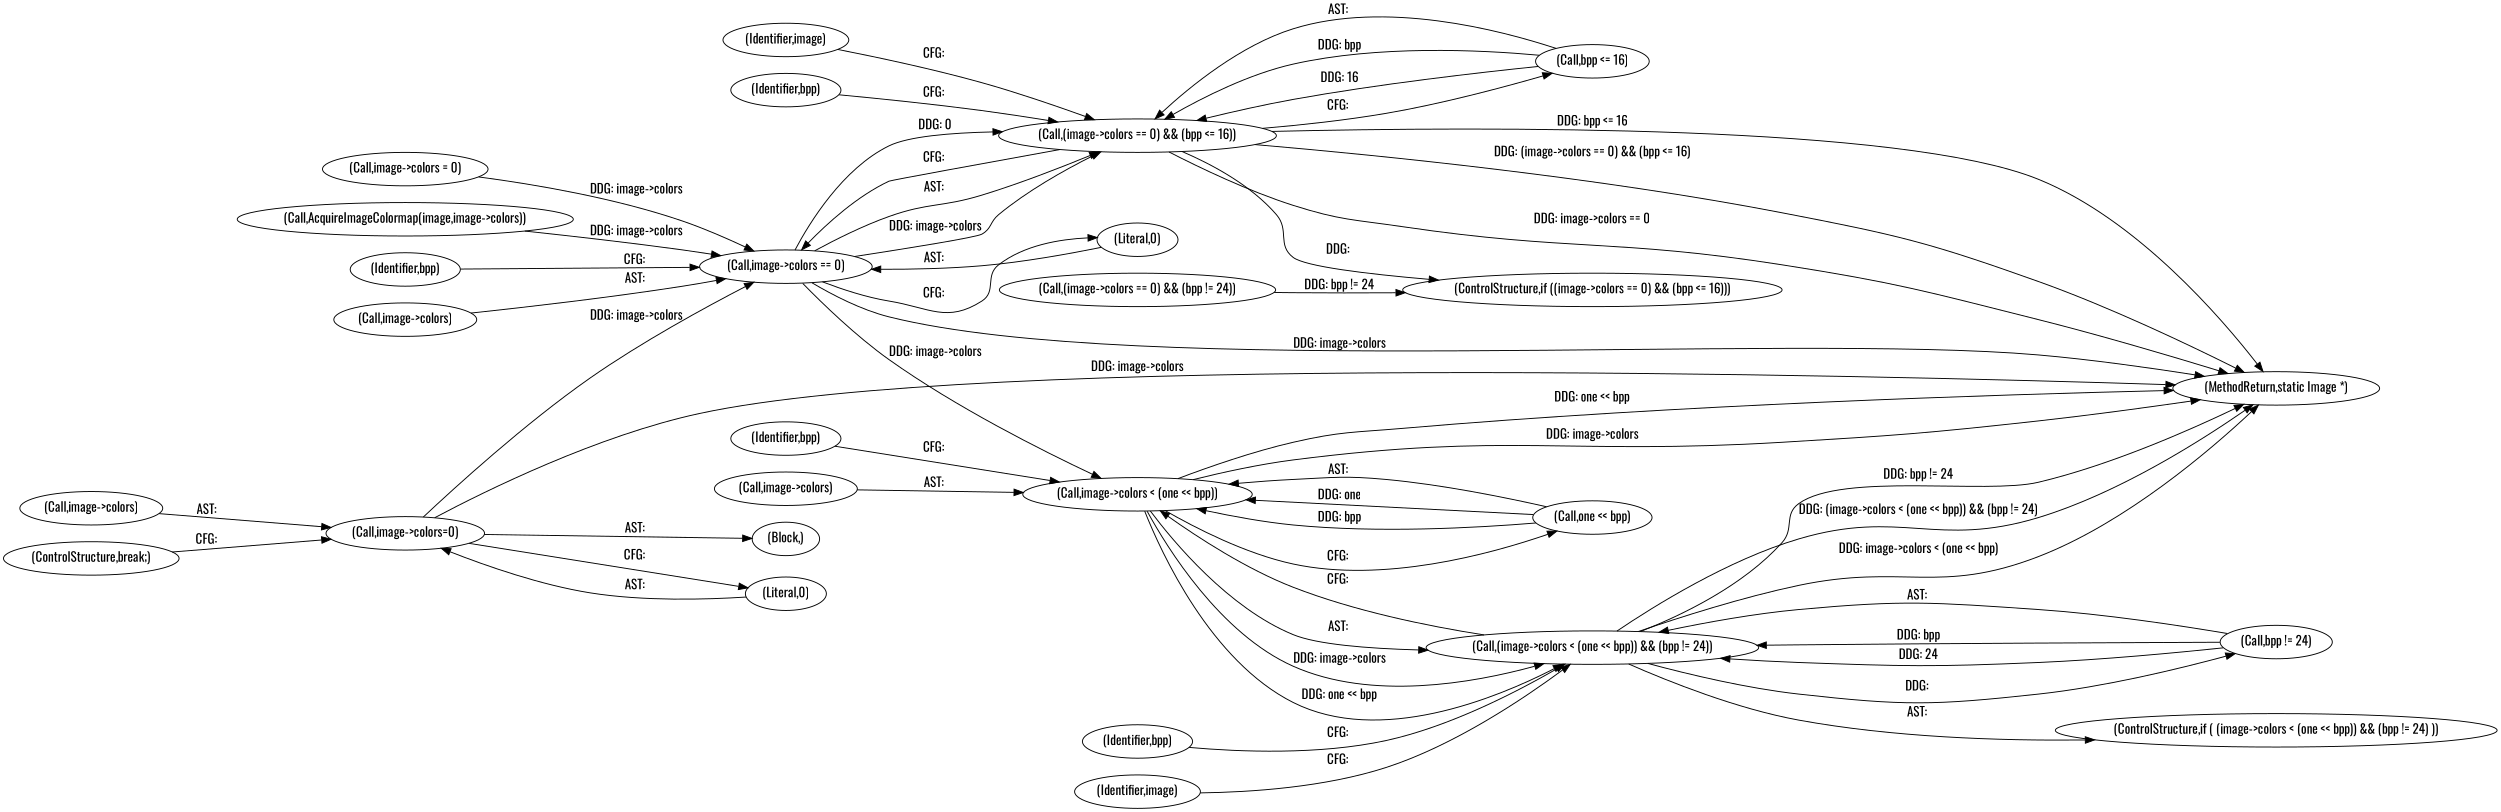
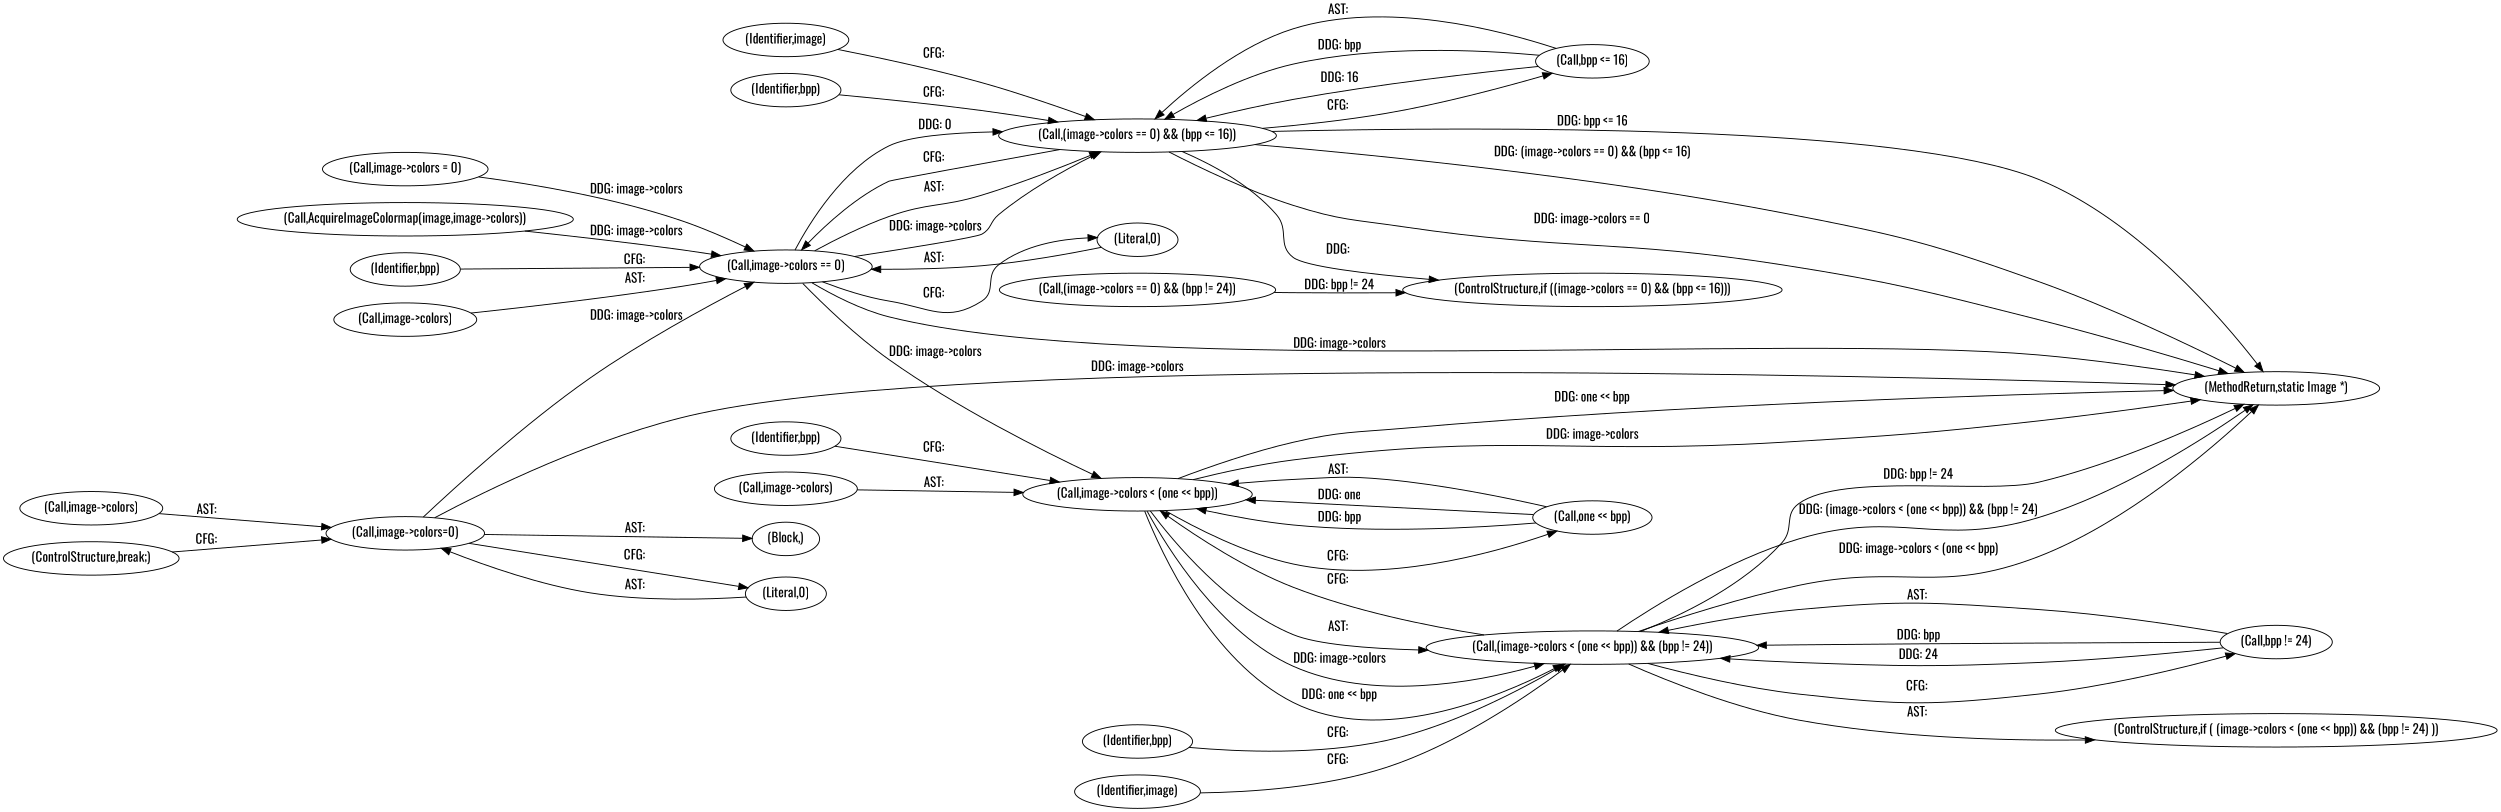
(1919, 687) -> (1919, 687)
